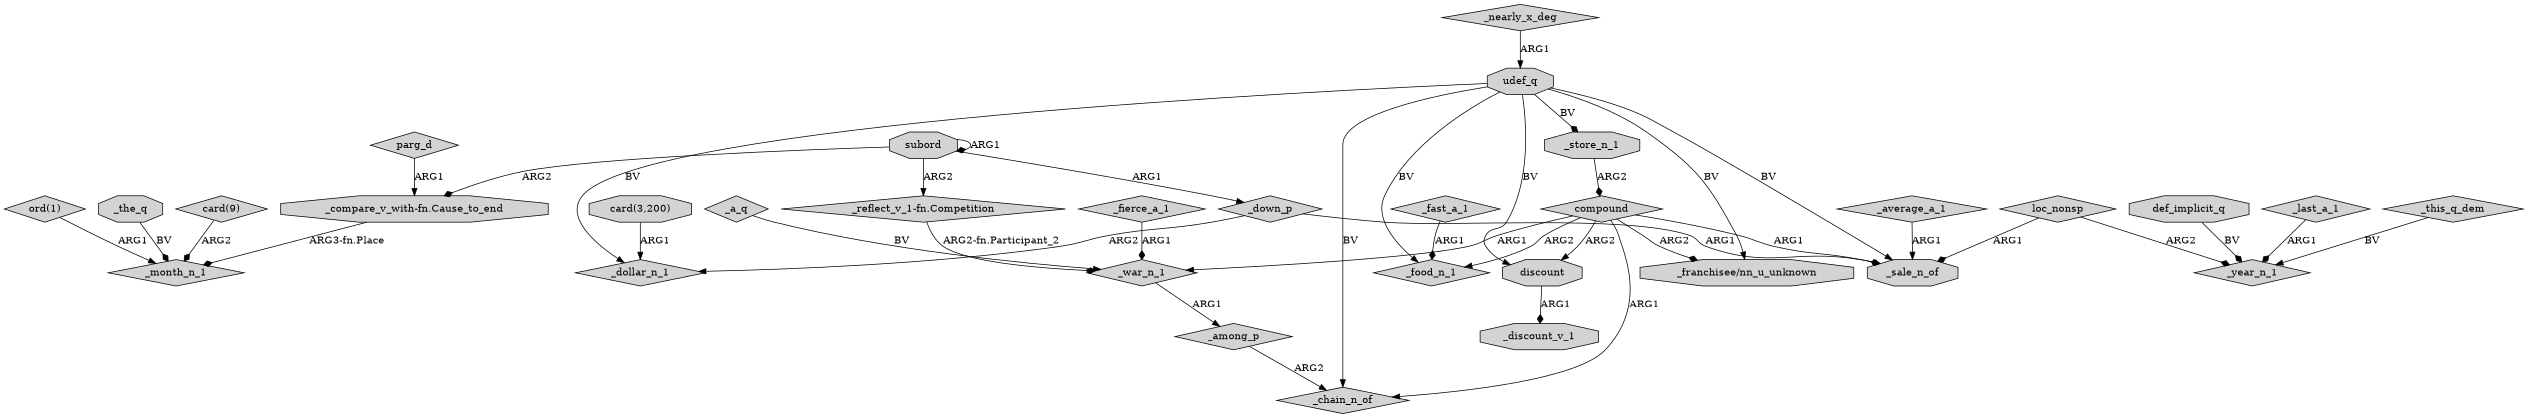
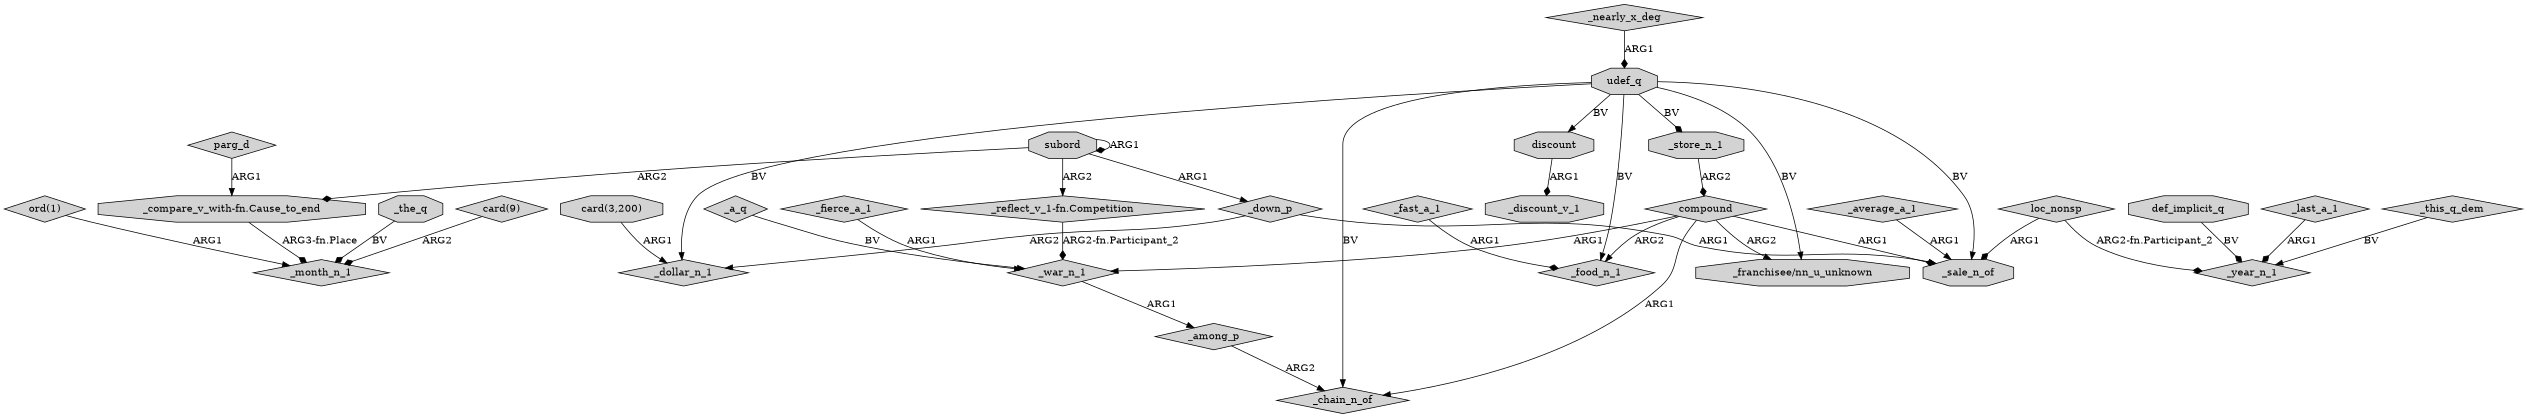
(1520, 46) -> (1624, 45)
(1142, 236) -> (901, 244)
(1583, 240) -> none
(1651, 241) -> (1739, 240)
(2181, 241) -> (2155, 241)
